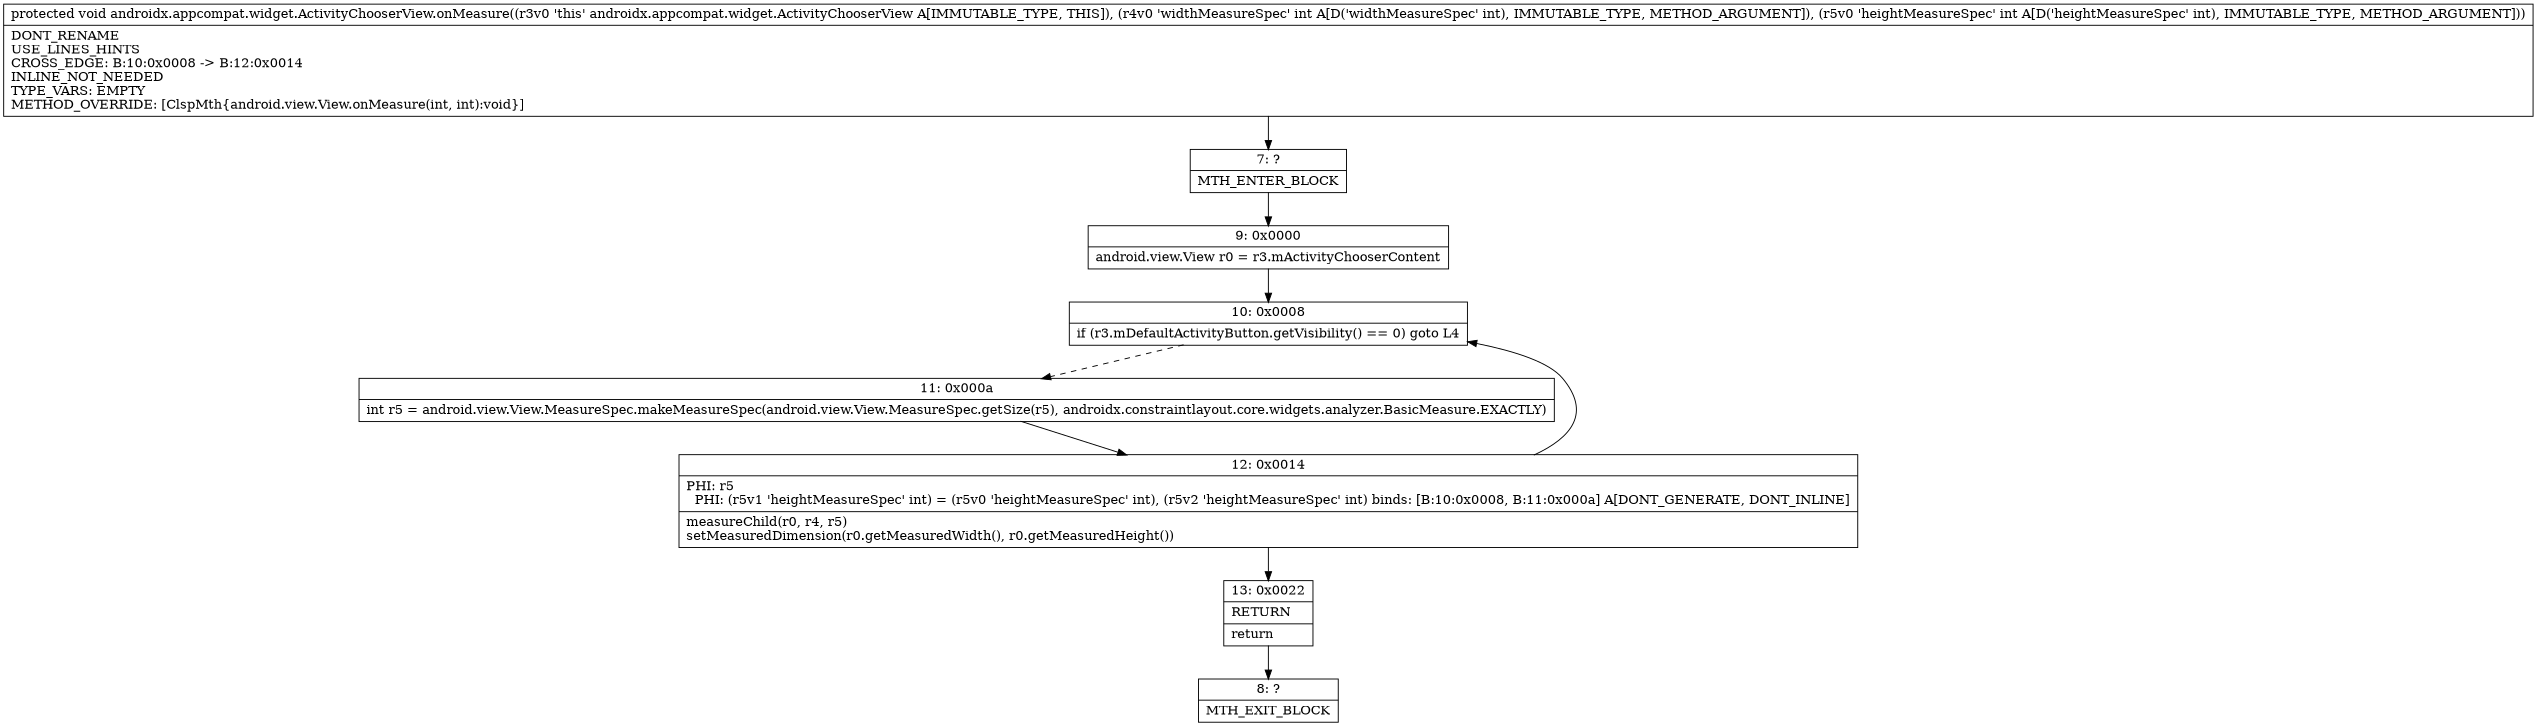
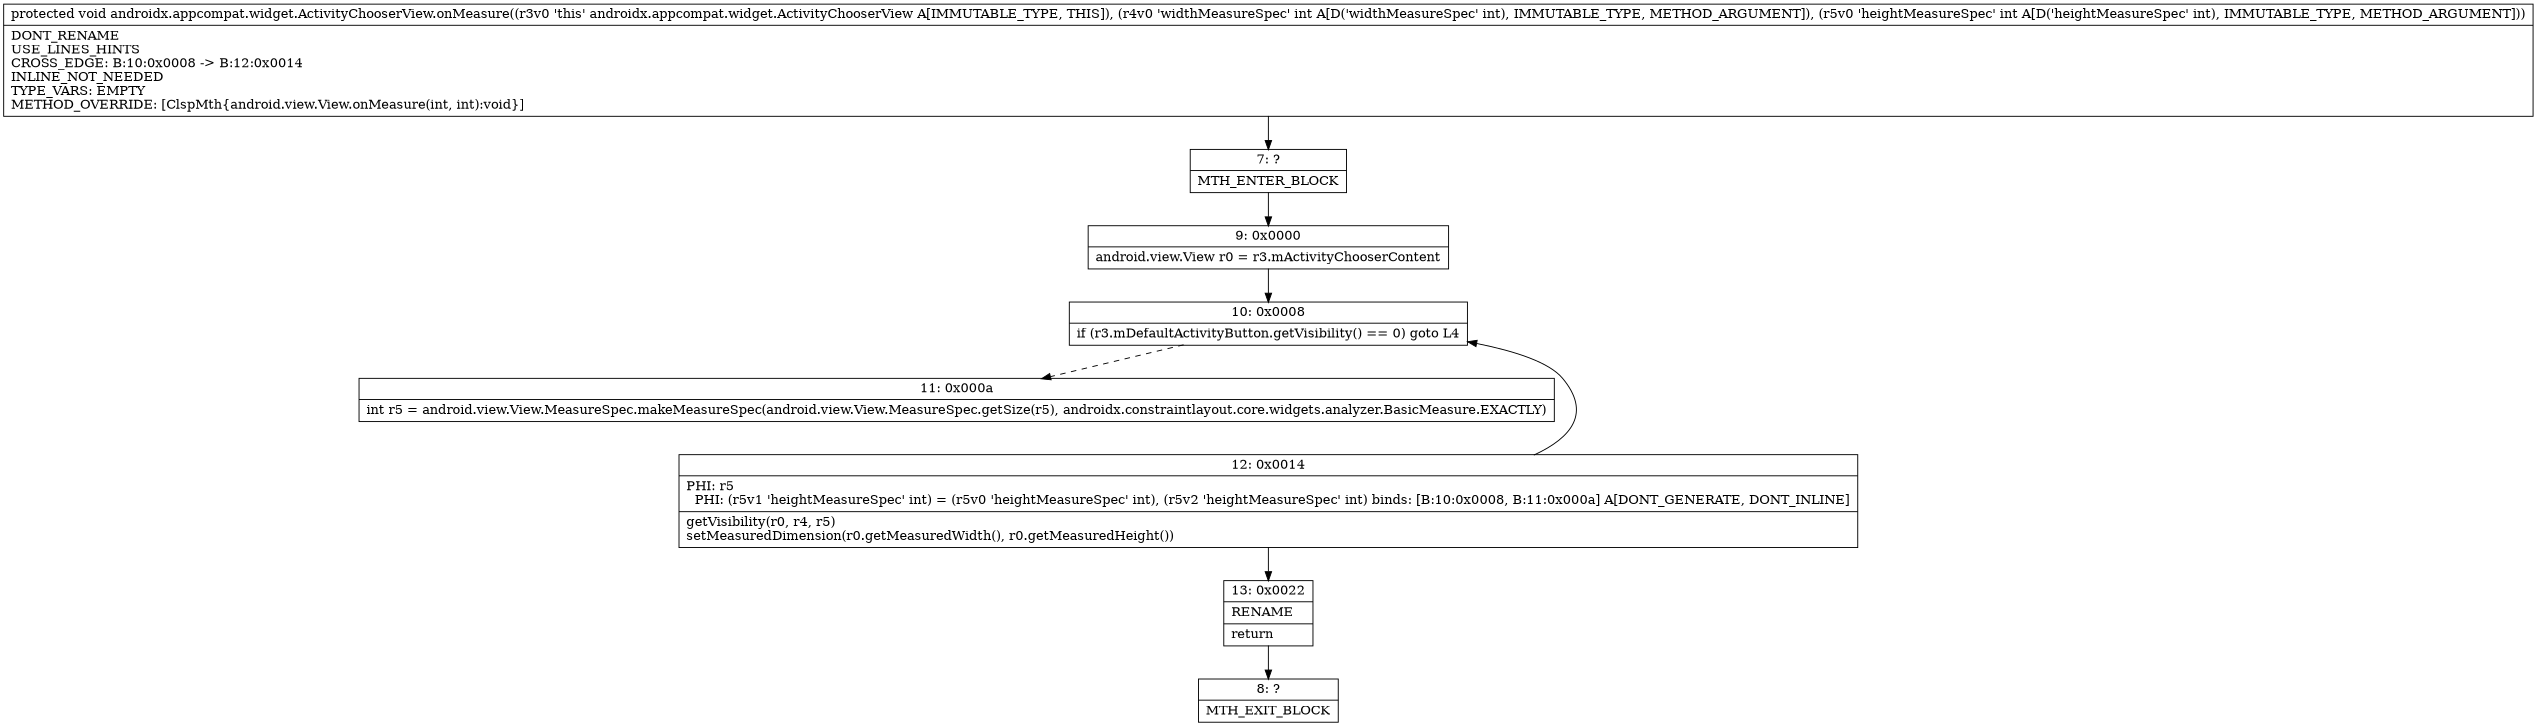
(1069, 437) -> none
(767, 522) -> (761, 522)
(1261, 612) -> (1262, 612)
